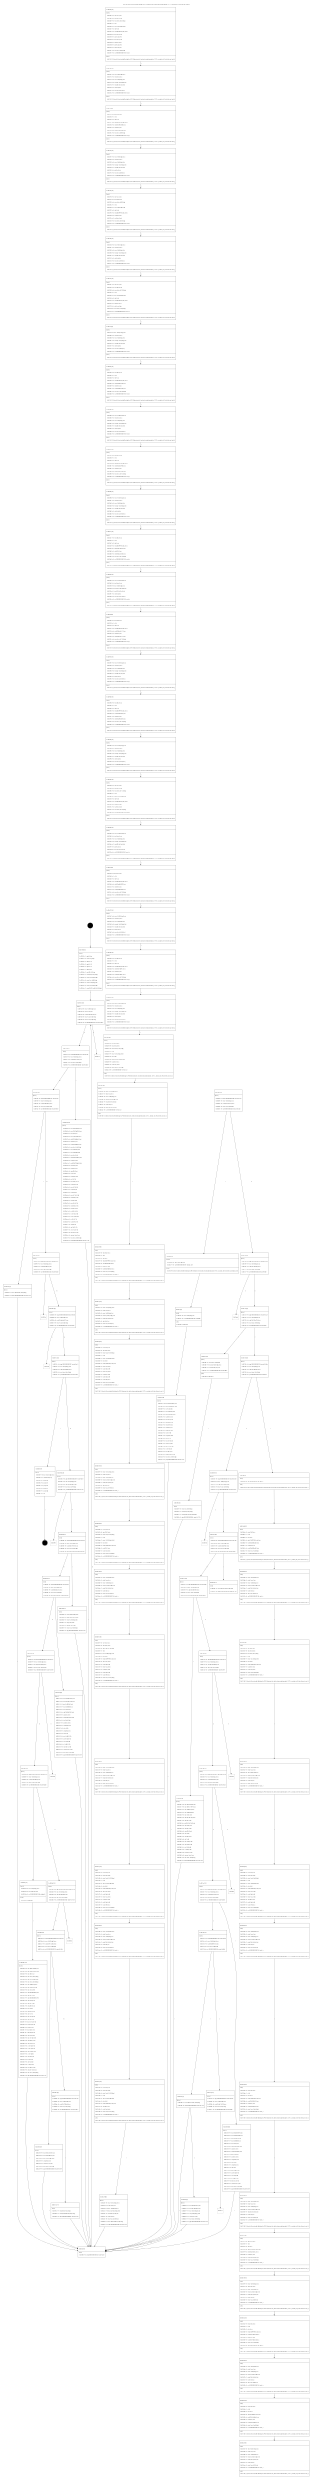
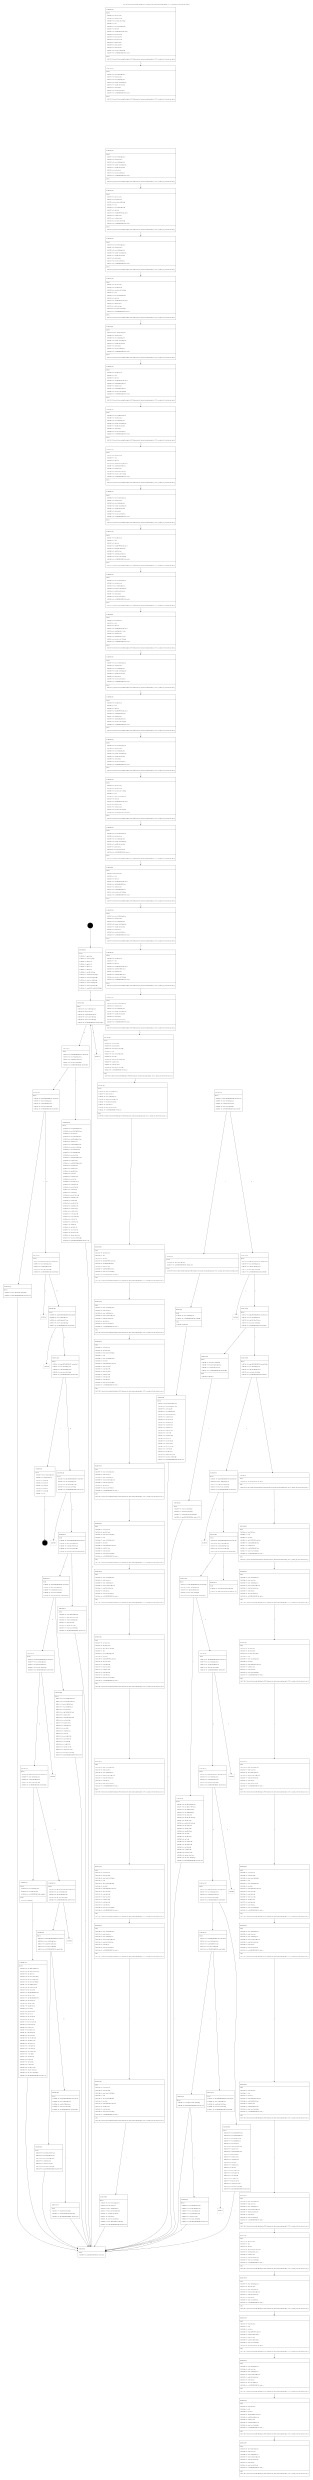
(141, 125) -> none
